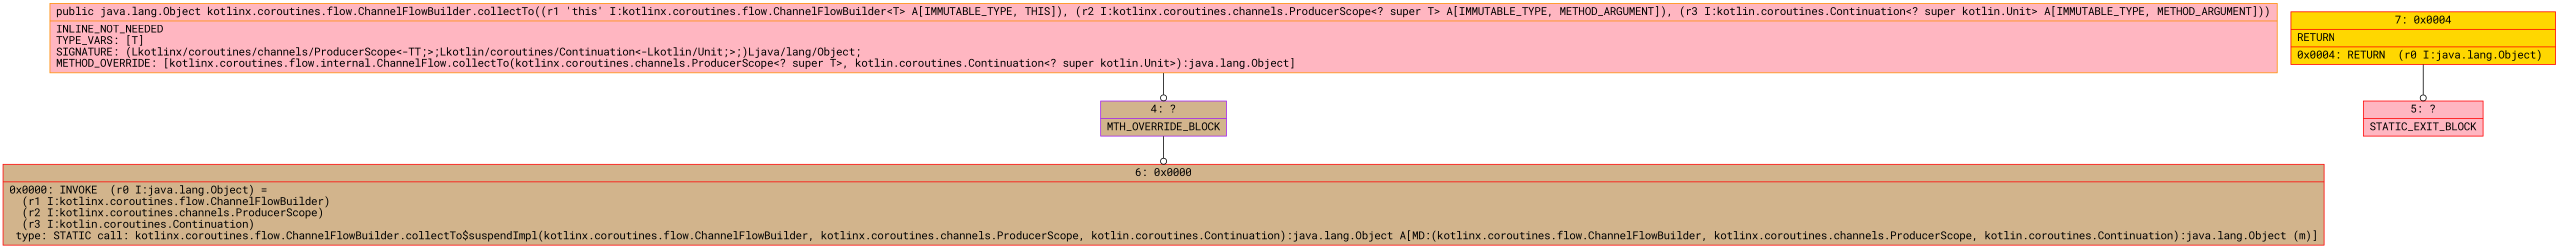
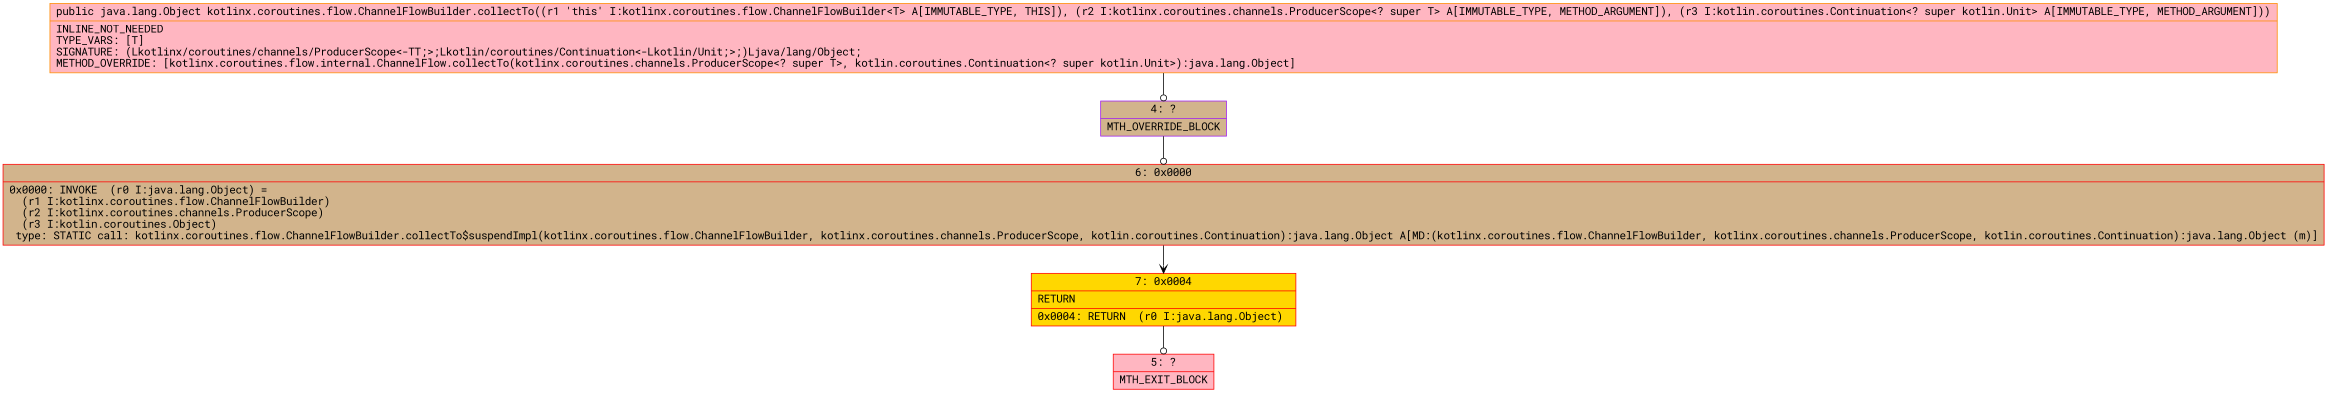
(2423, 127) -> (1164, 380)
(132, 225) -> (113, 225)
none -> (1164, 255)
